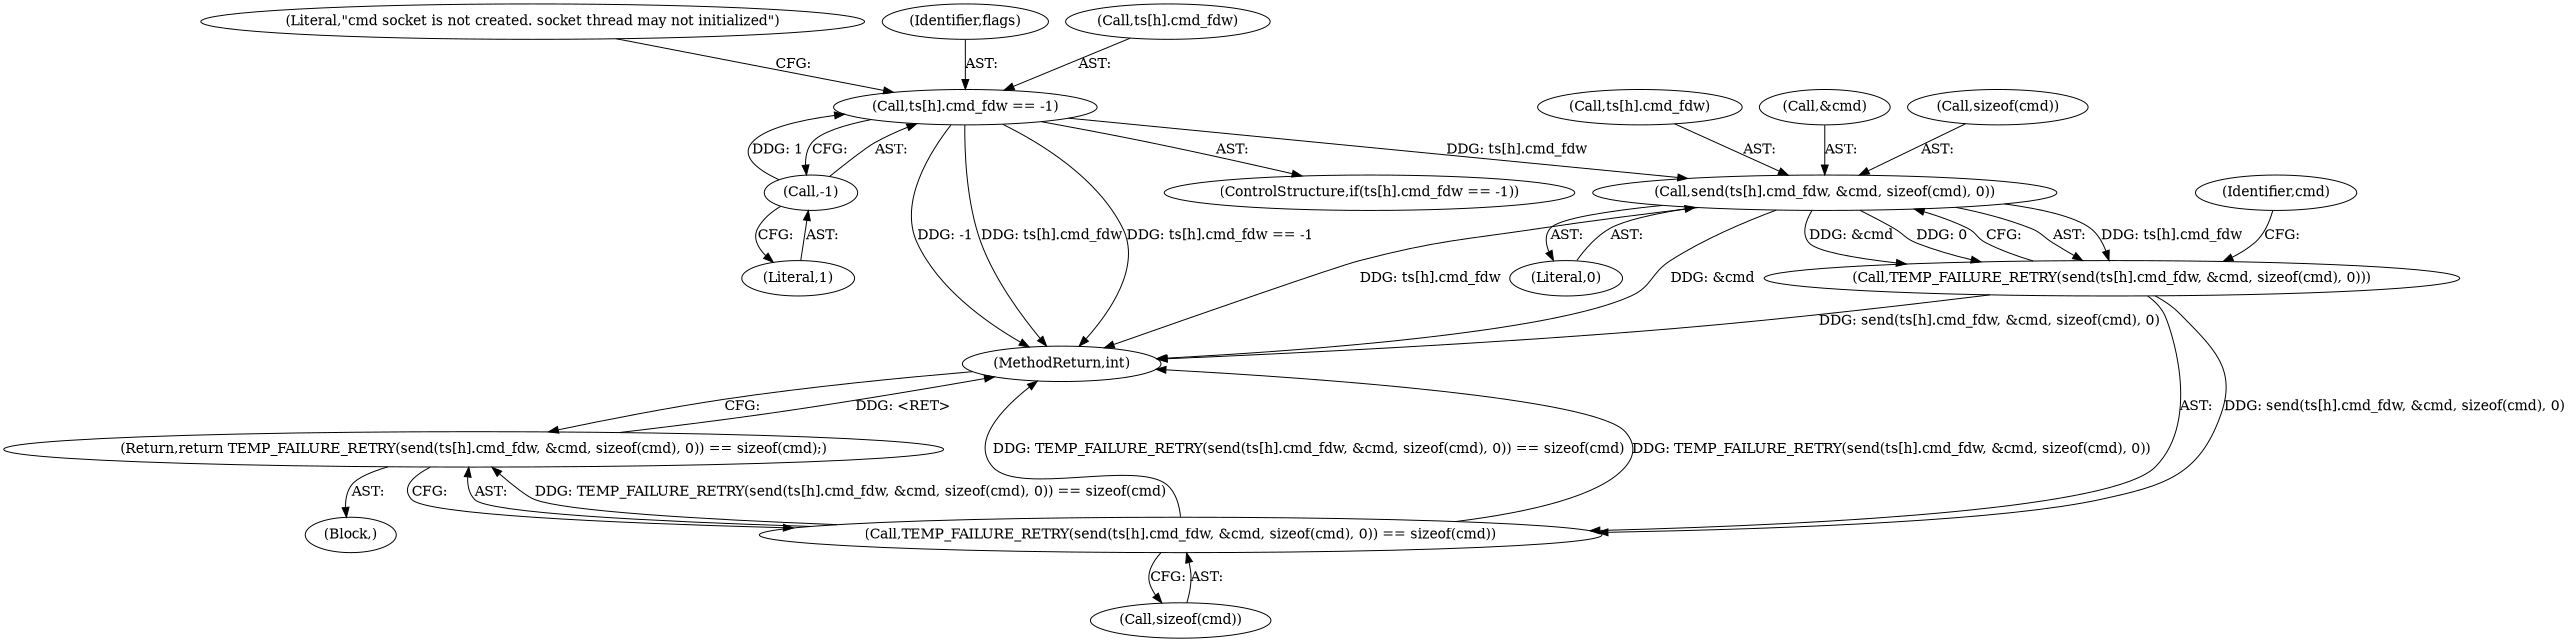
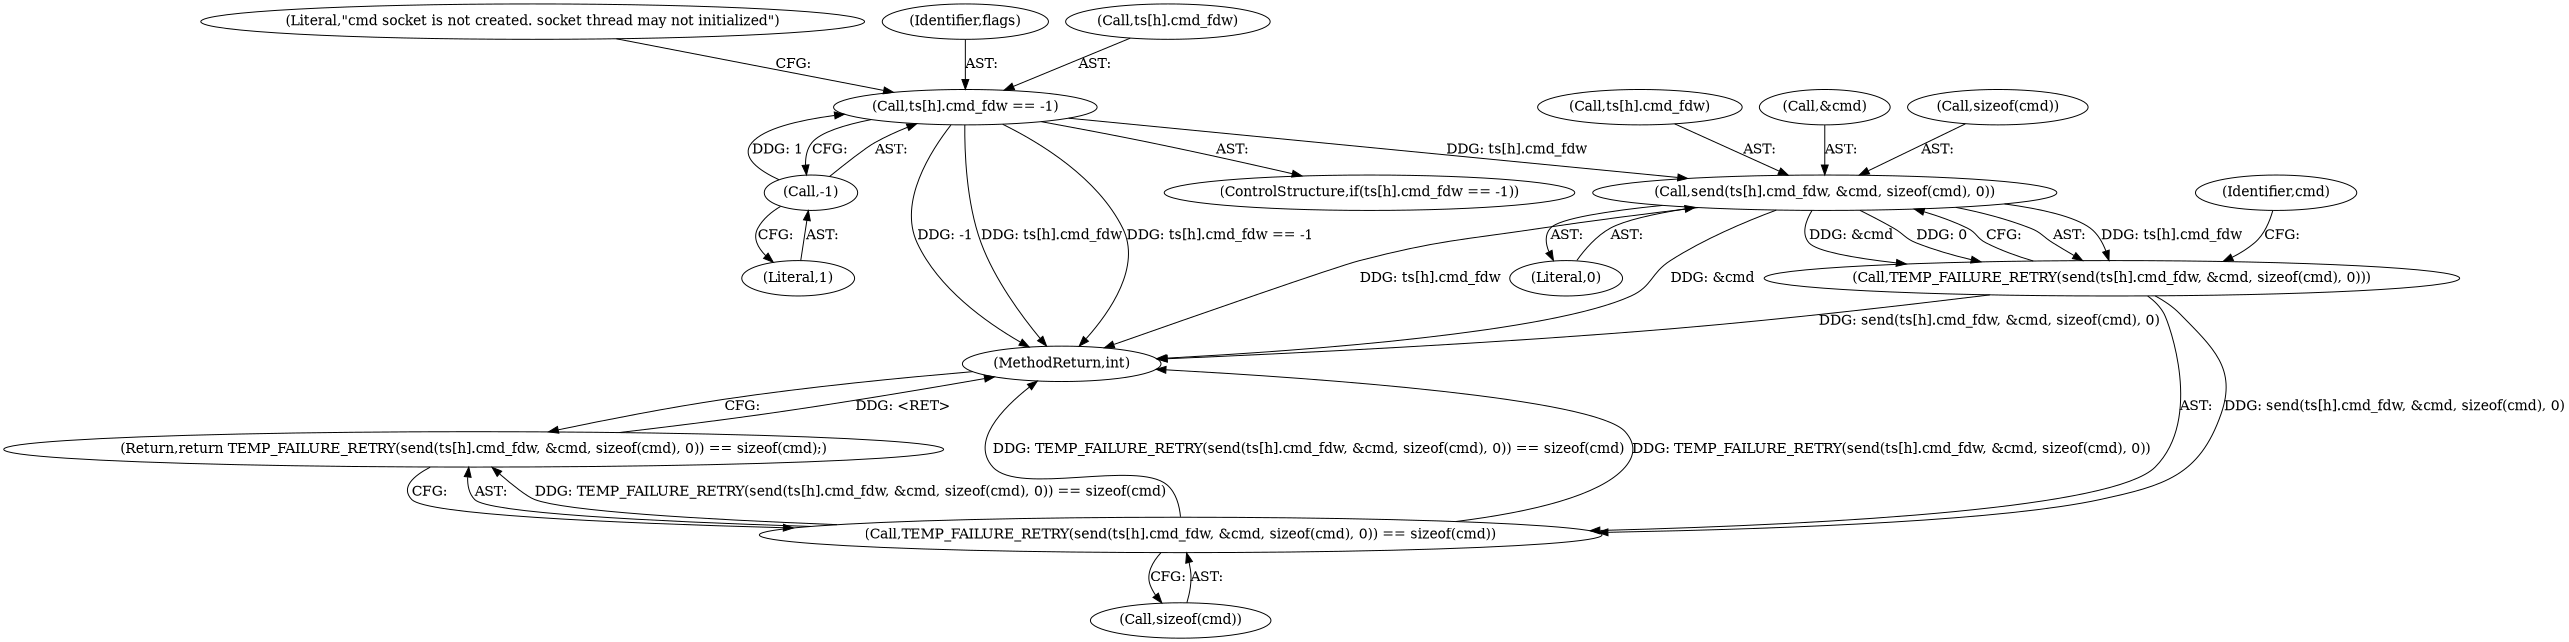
(351, 535) -> none
